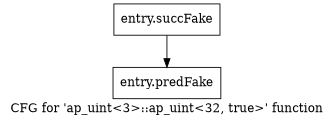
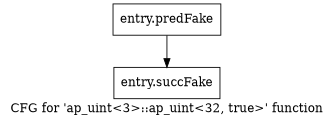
(167, 47) -> (167, 47)
